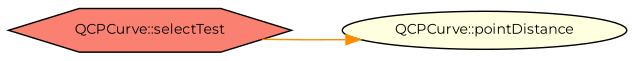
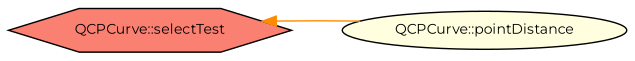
(304, 40) -> (318, 21)
